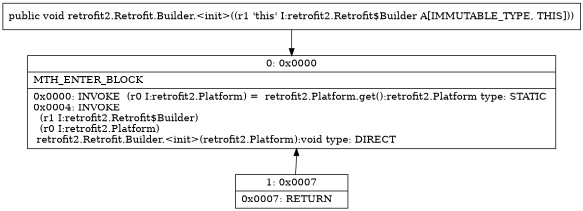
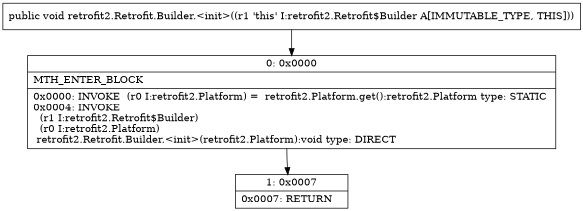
(296, 165) -> (287, 158)
